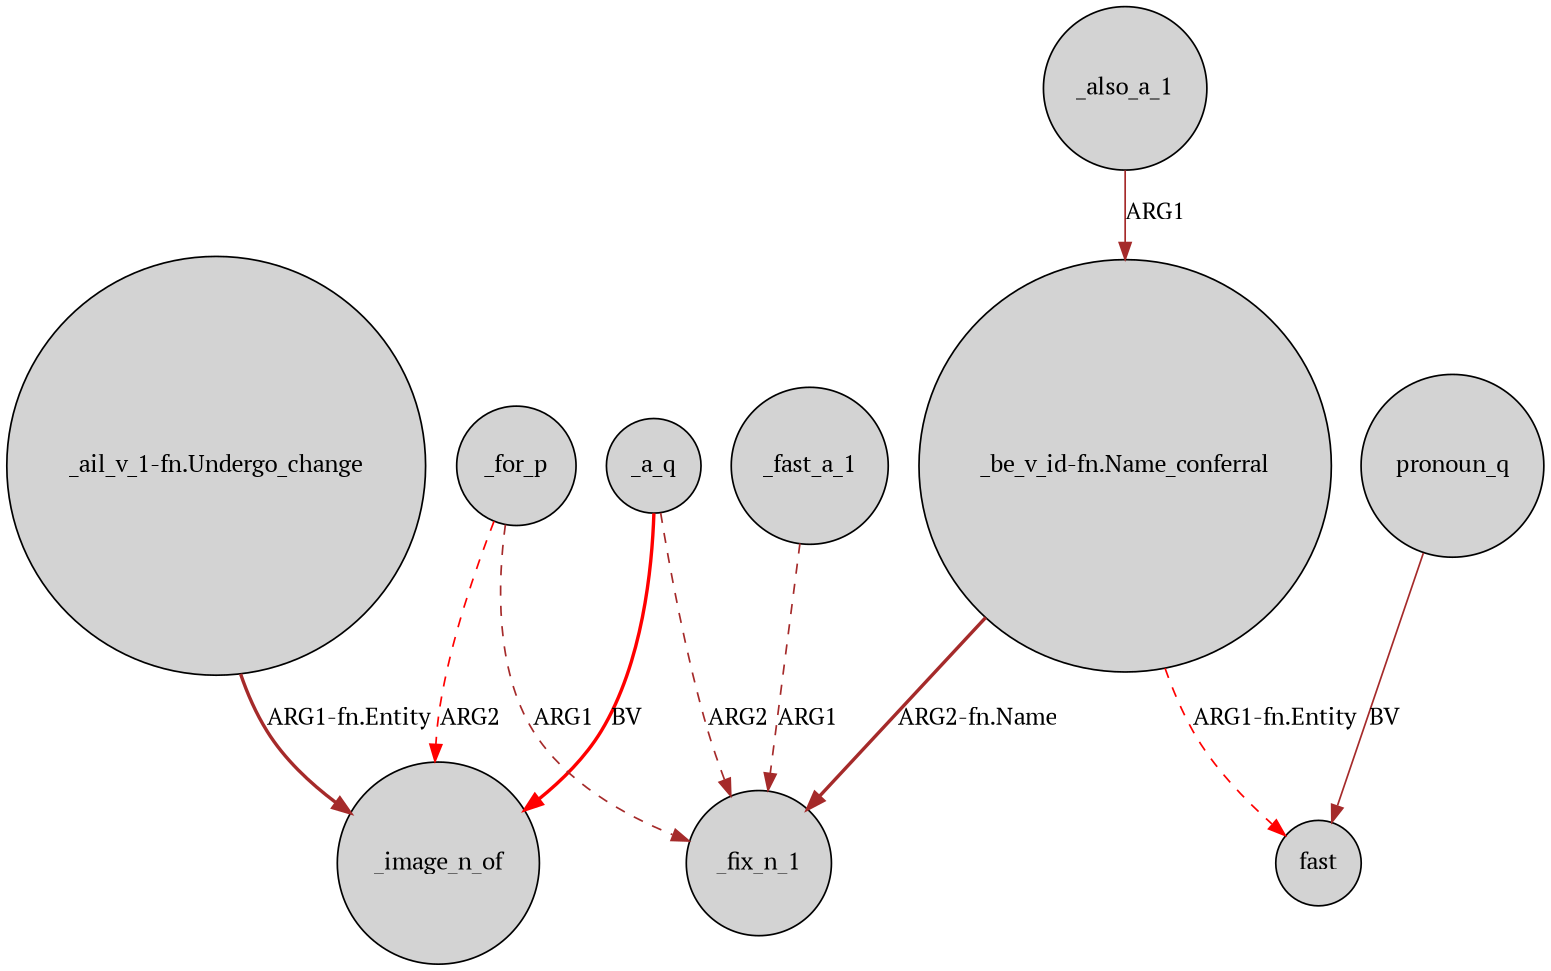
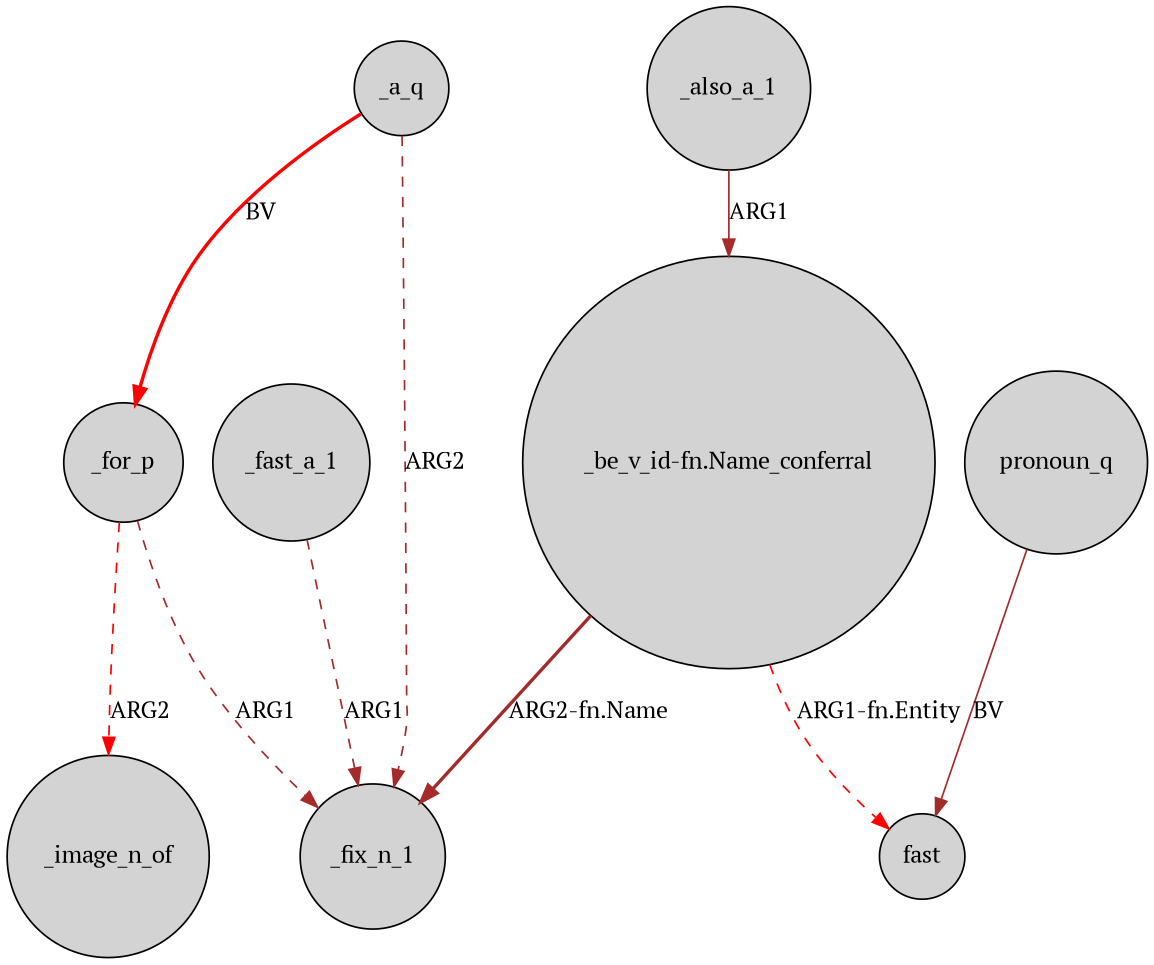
(216, 466) -> none
(628, 670) -> (221, 228)
